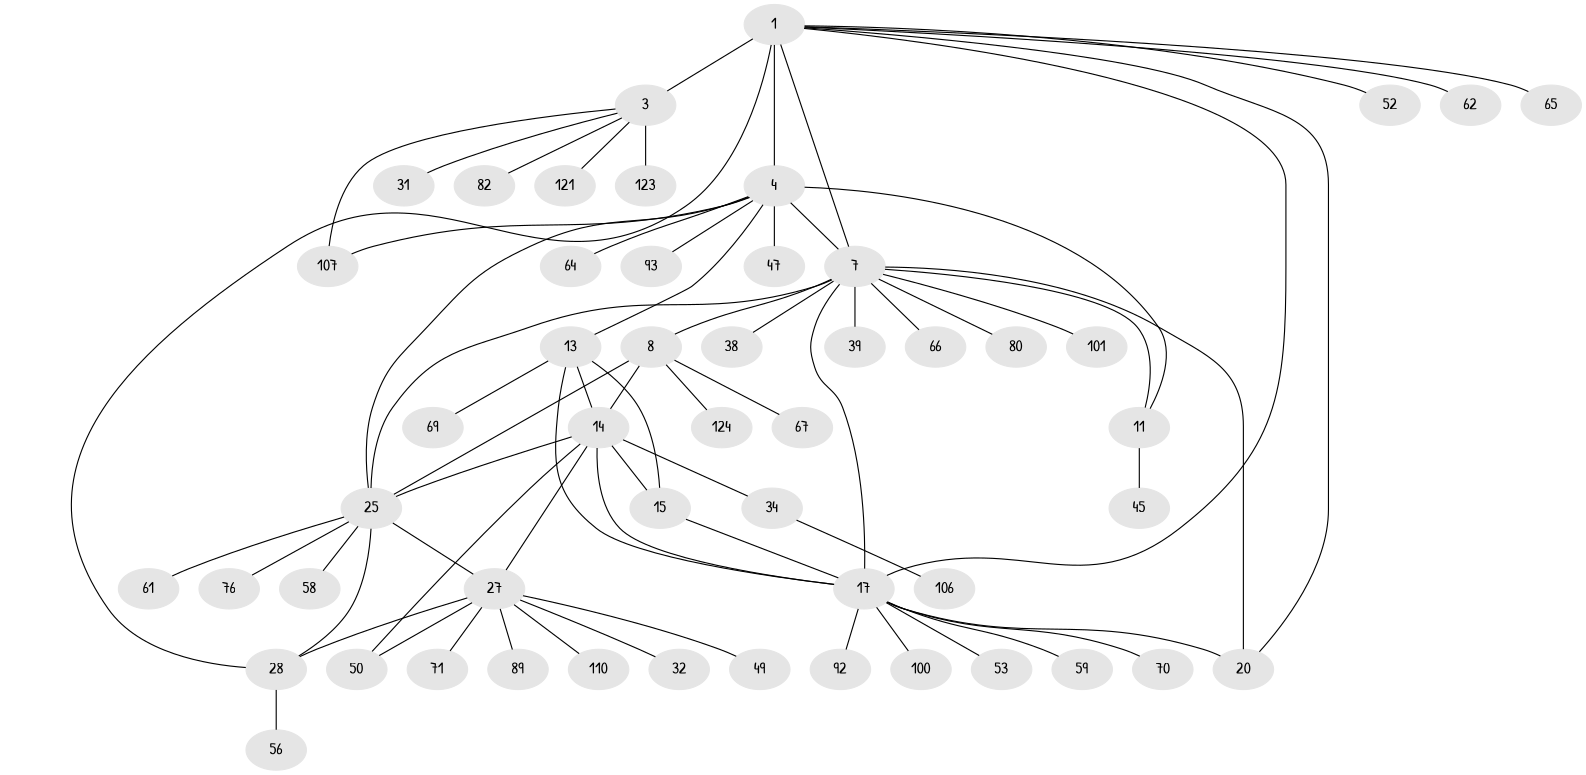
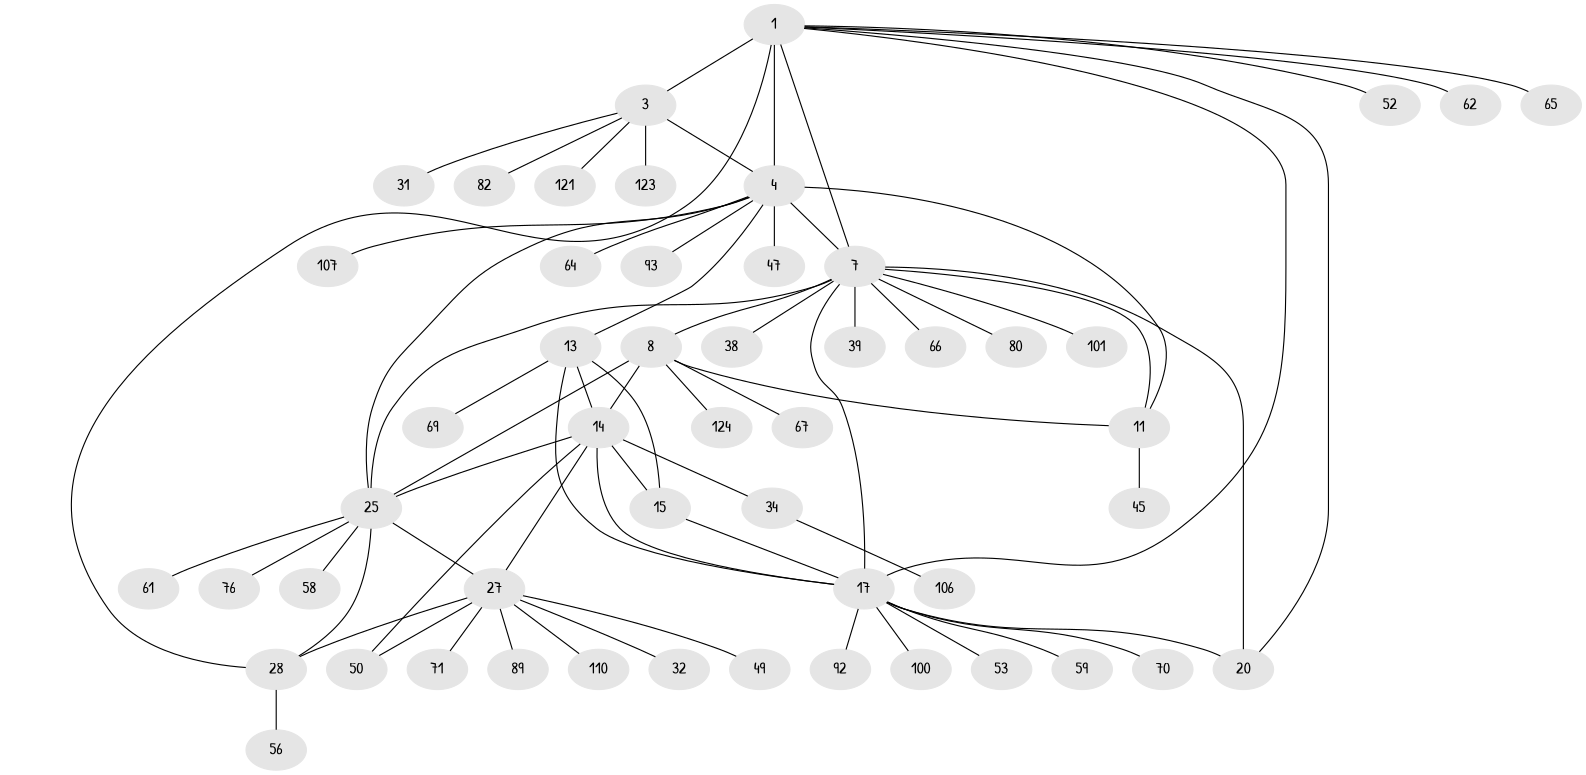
(443, 135) -> (710, 146)
none -> (889, 407)
